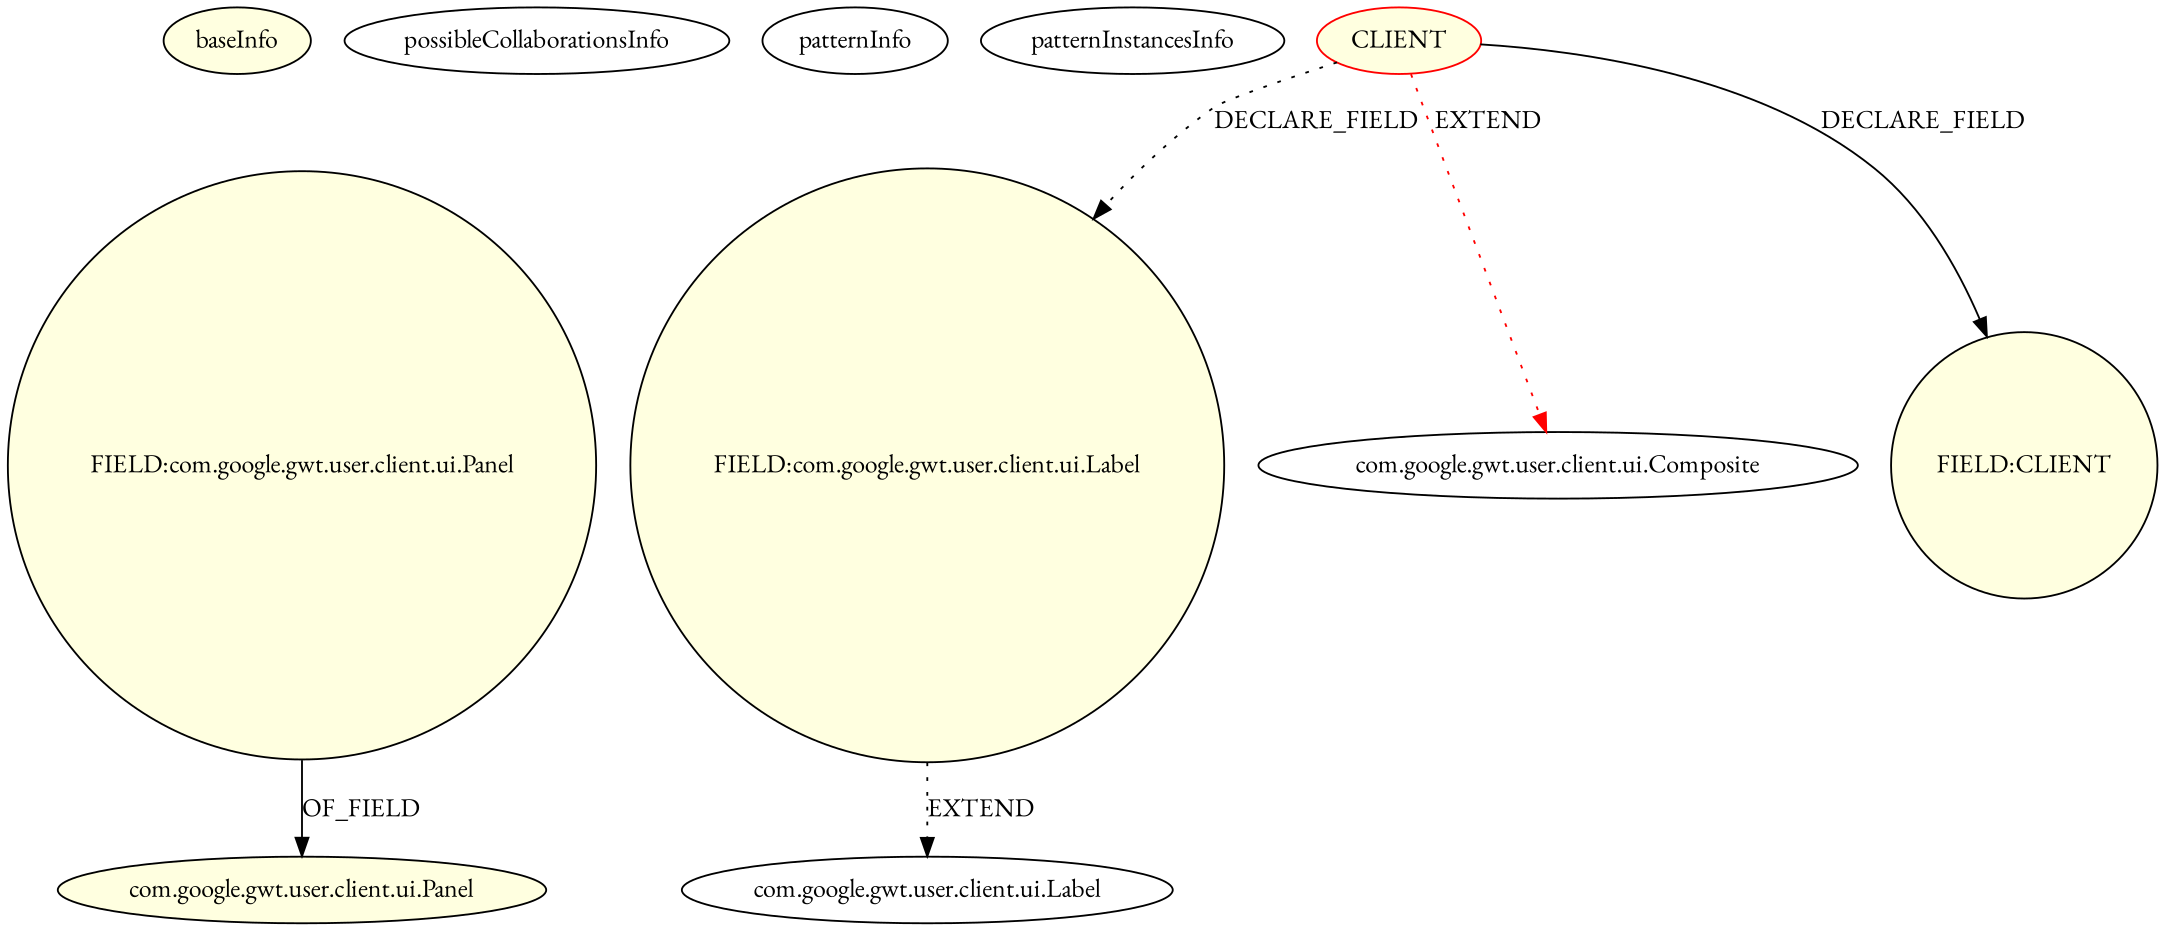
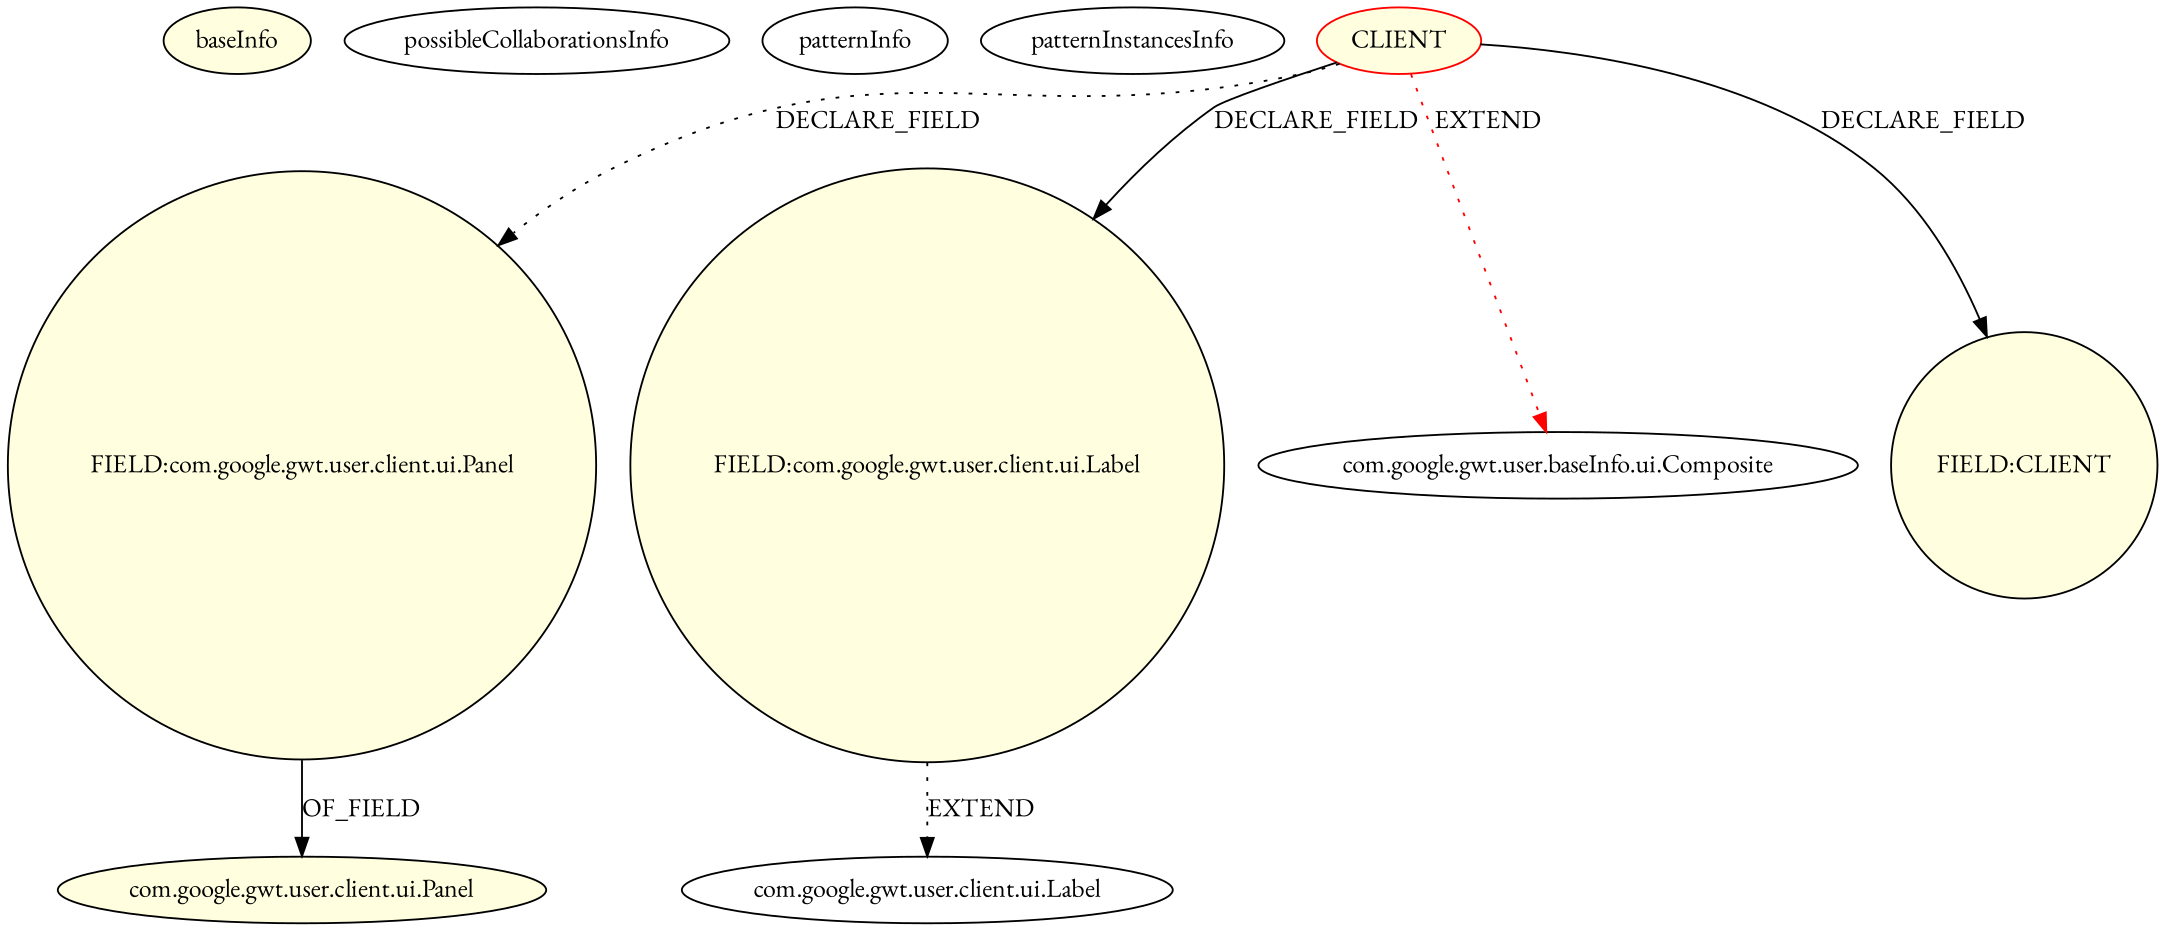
none -> (912, 94)
(1208, 112) -> (1208, 112)
(1558, 465) -> (1558, 465)
